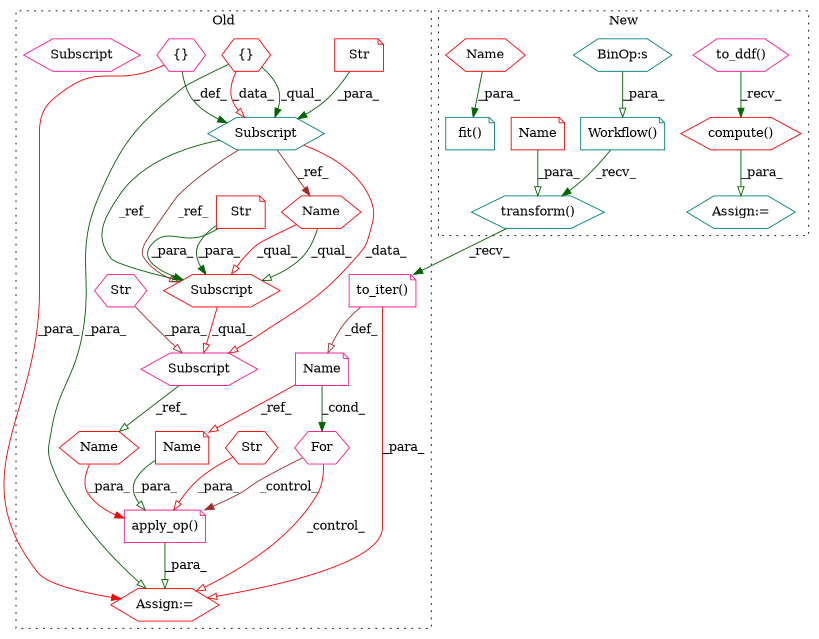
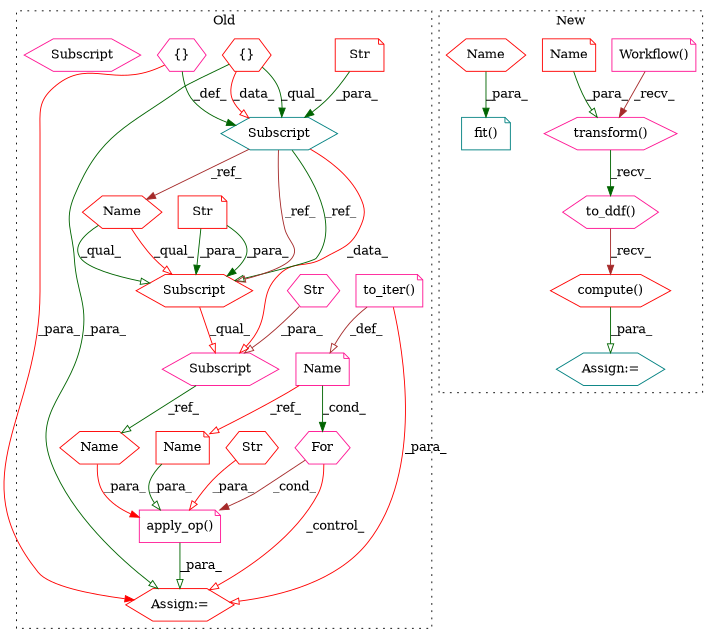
(623, 55) -> none
(741, 90) -> (611, 247)
(623, 134) -> (654, 55)
(591, 171) -> (634, 90)
(538, 212) -> (611, 134)
(464, 249) -> (611, 168)
(289, 487) -> (295, 487)
